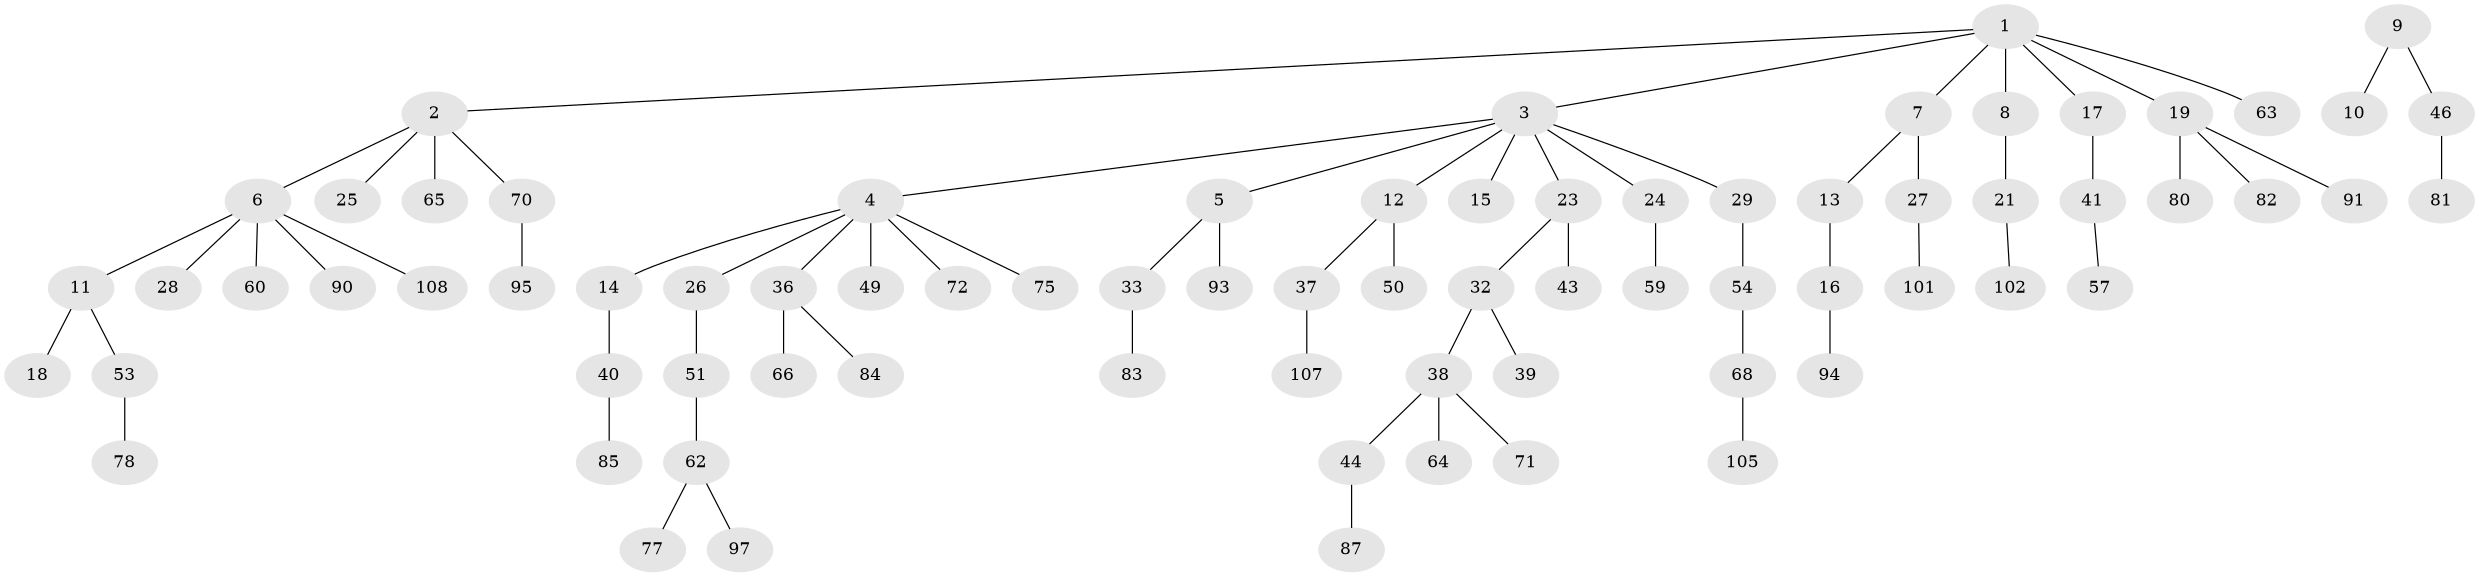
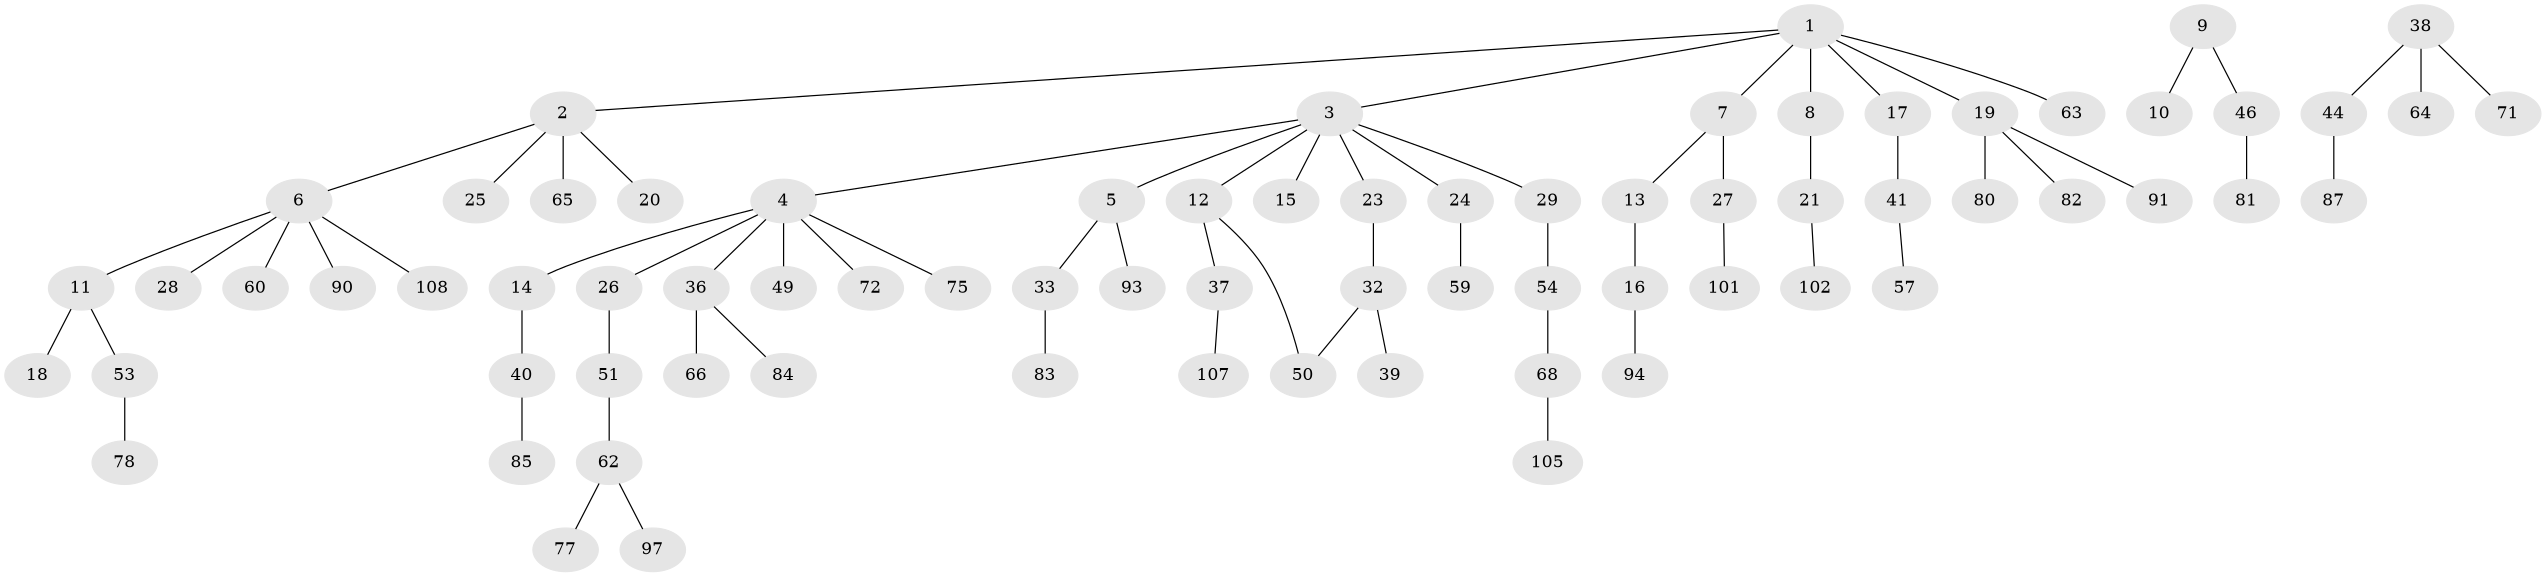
(522, 201) -> (650, 201)
(522, 288) -> none
(1568, 288) -> none
(1460, 332) -> (1338, 332)
